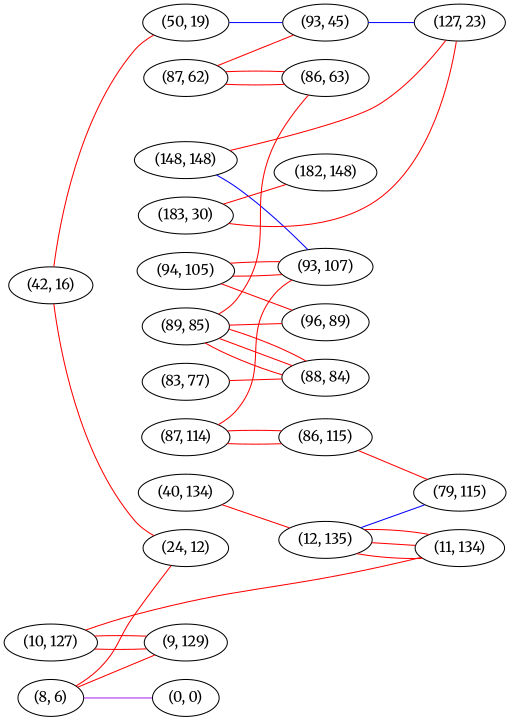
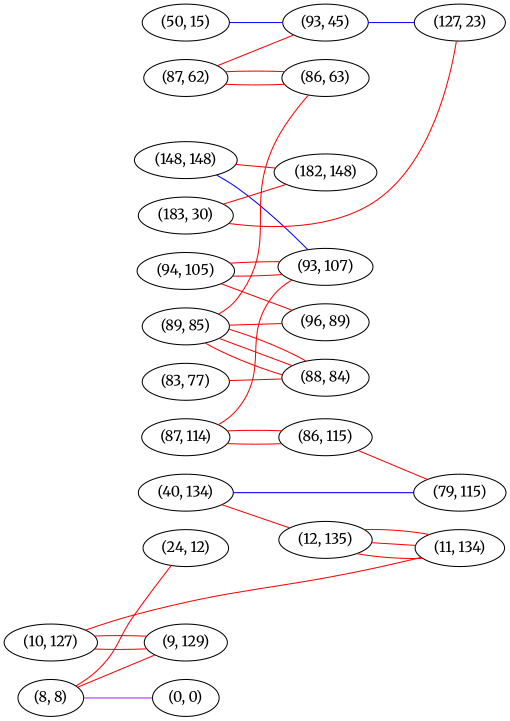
(186, 23) -> (186, 23)
(350, 117) -> (256, 166)
(51, 285) -> none
(393, 516) -> (323, 493)
(51, 698) -> (51, 698)
